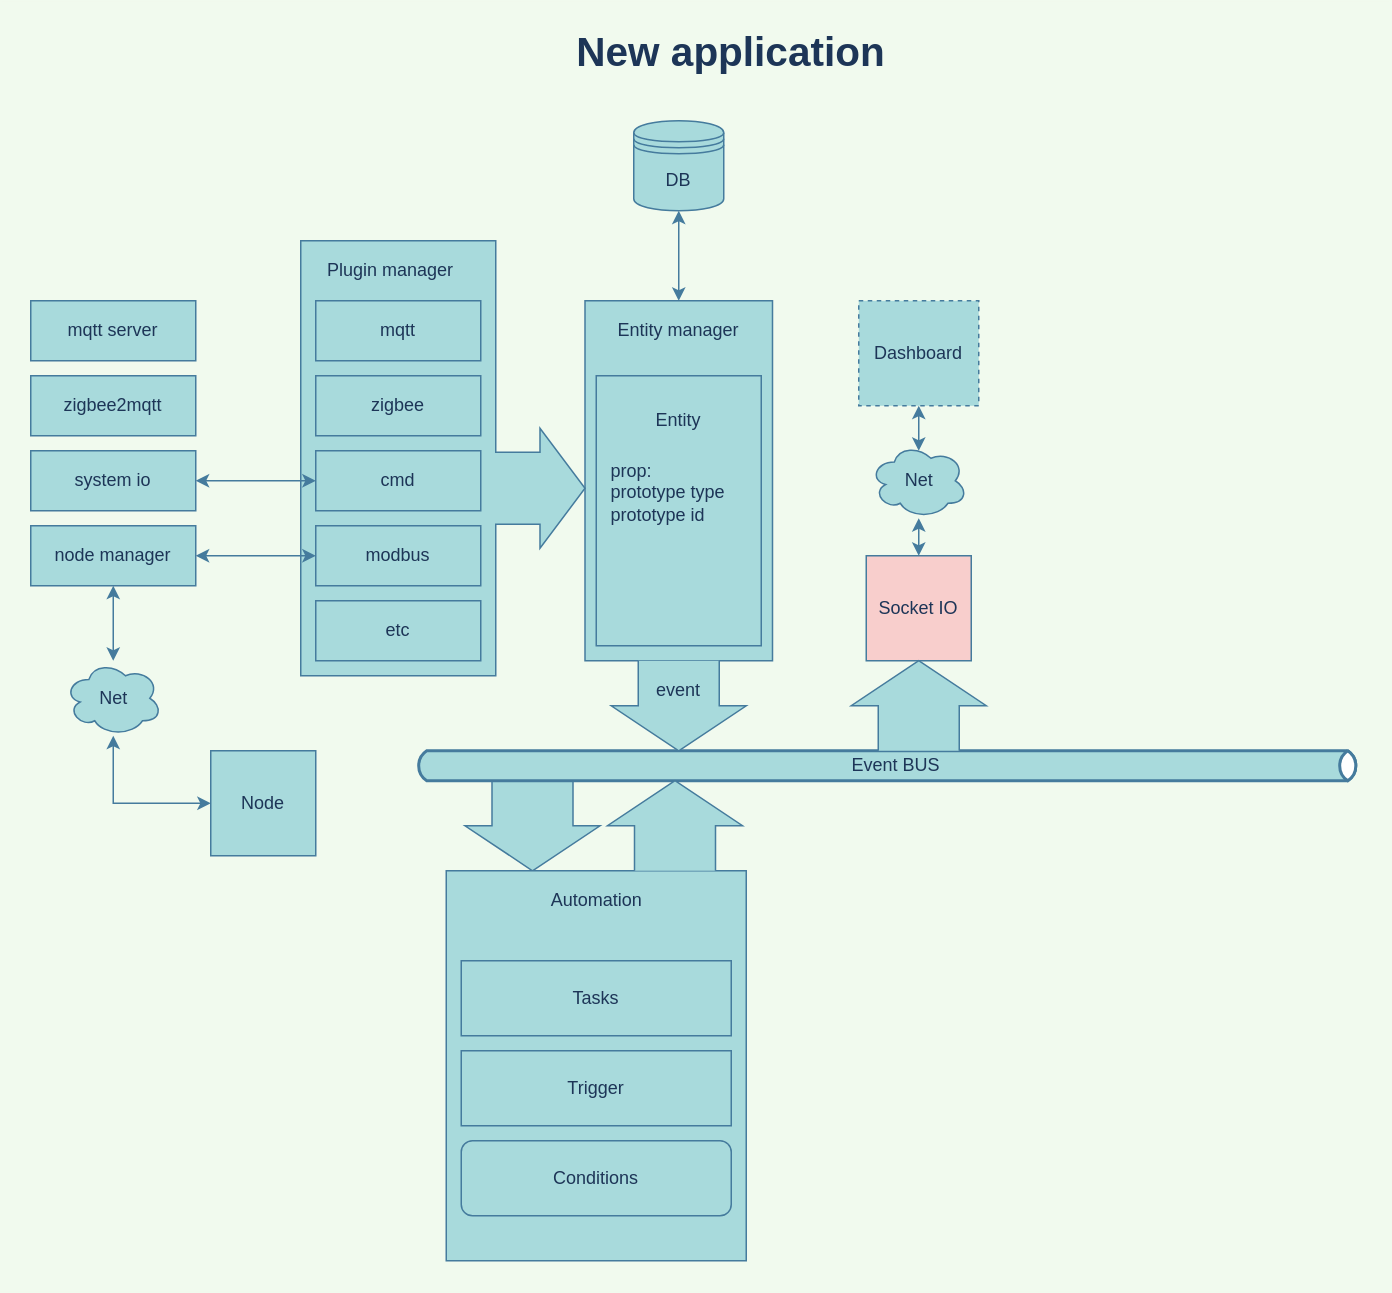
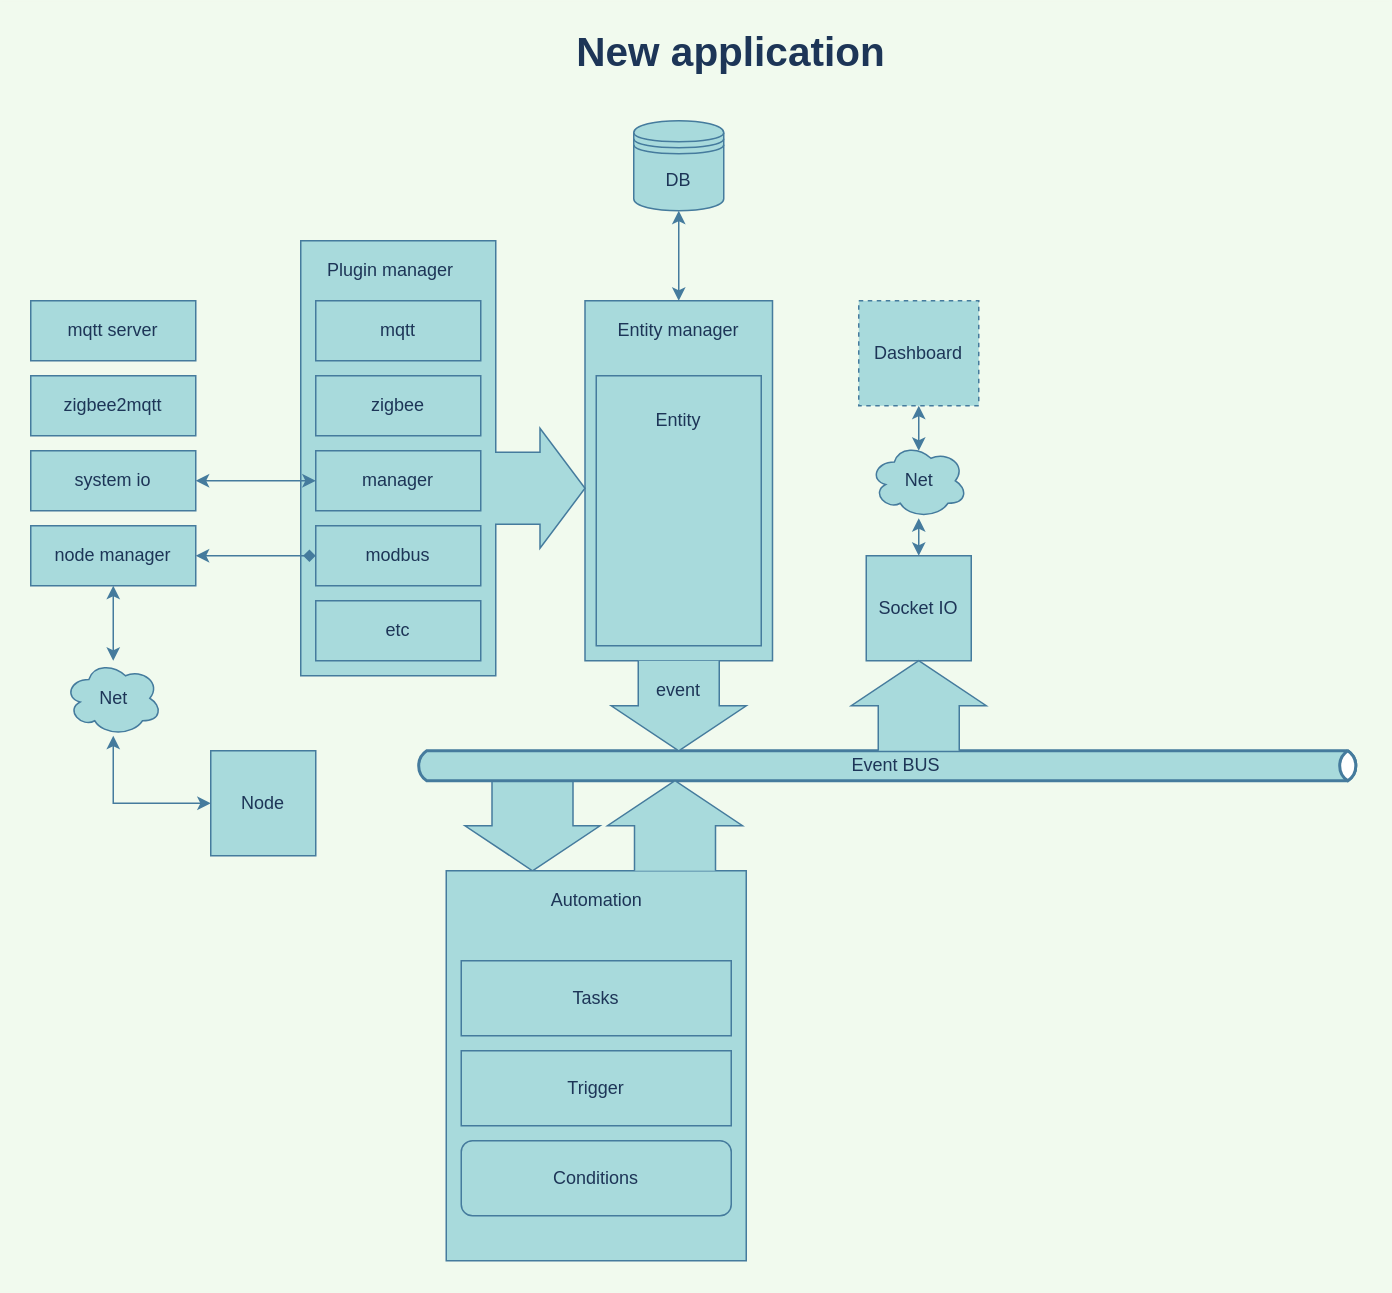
(398, 481) -> (398, 481)
(677, 541) -> none
(304, 556) -> (303, 556)
(919, 608) -> (919, 608)
